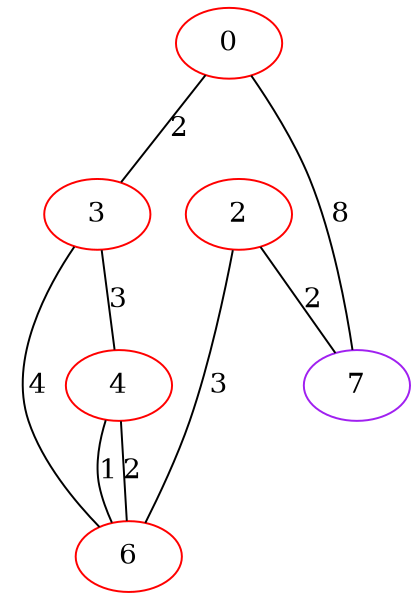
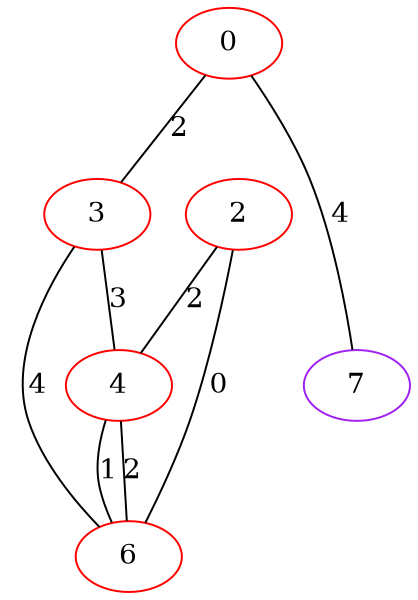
(341, 214) -> (341, 214)
(298, 300) -> (179, 300)
(219, 385) -> (219, 385)
